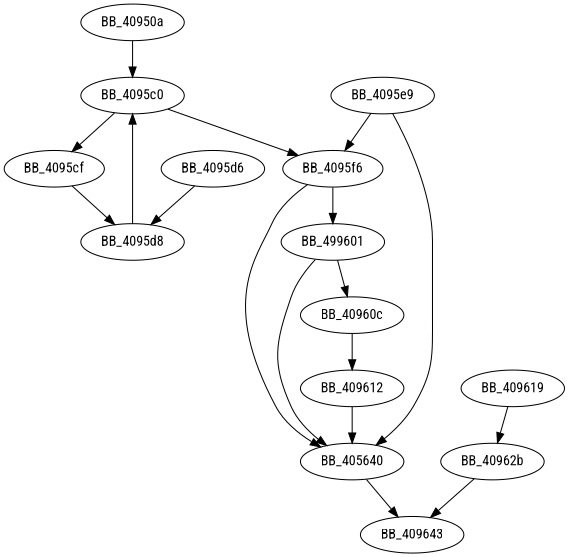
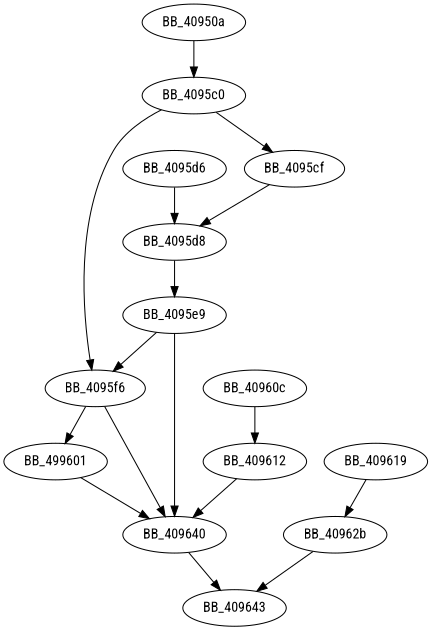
(133, 174) -> (175, 274)
(341, 273) -> none
(352, 462) -> (175, 535)
